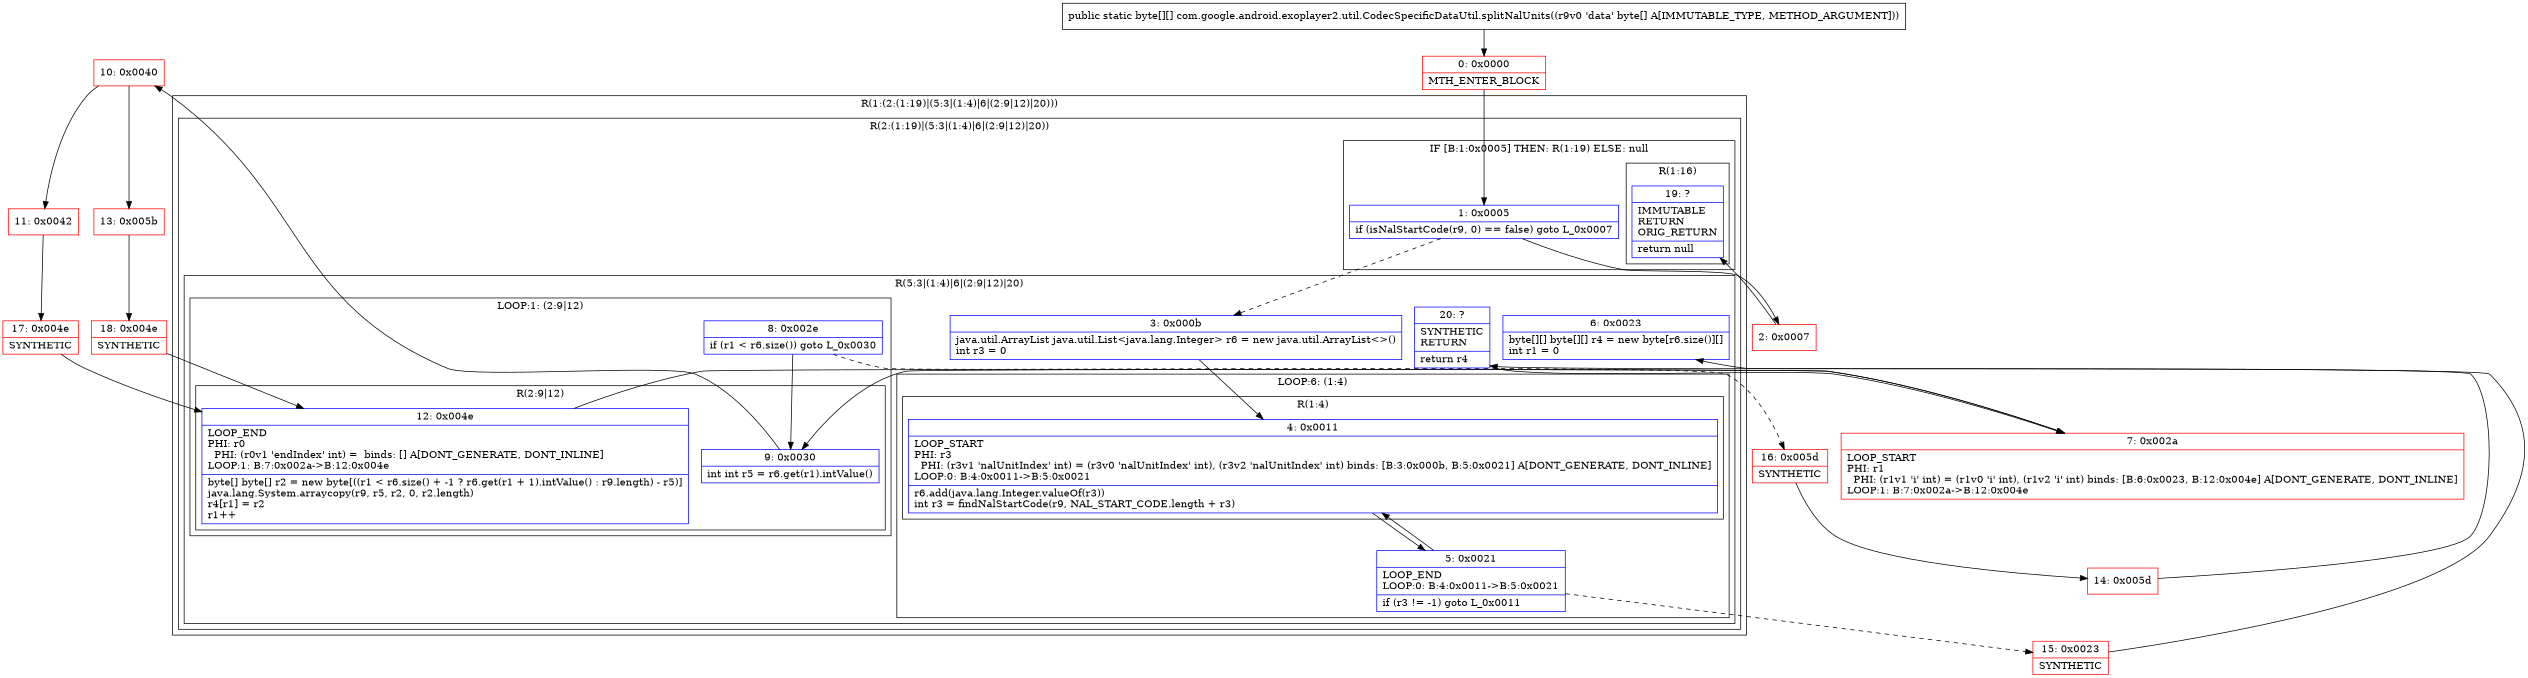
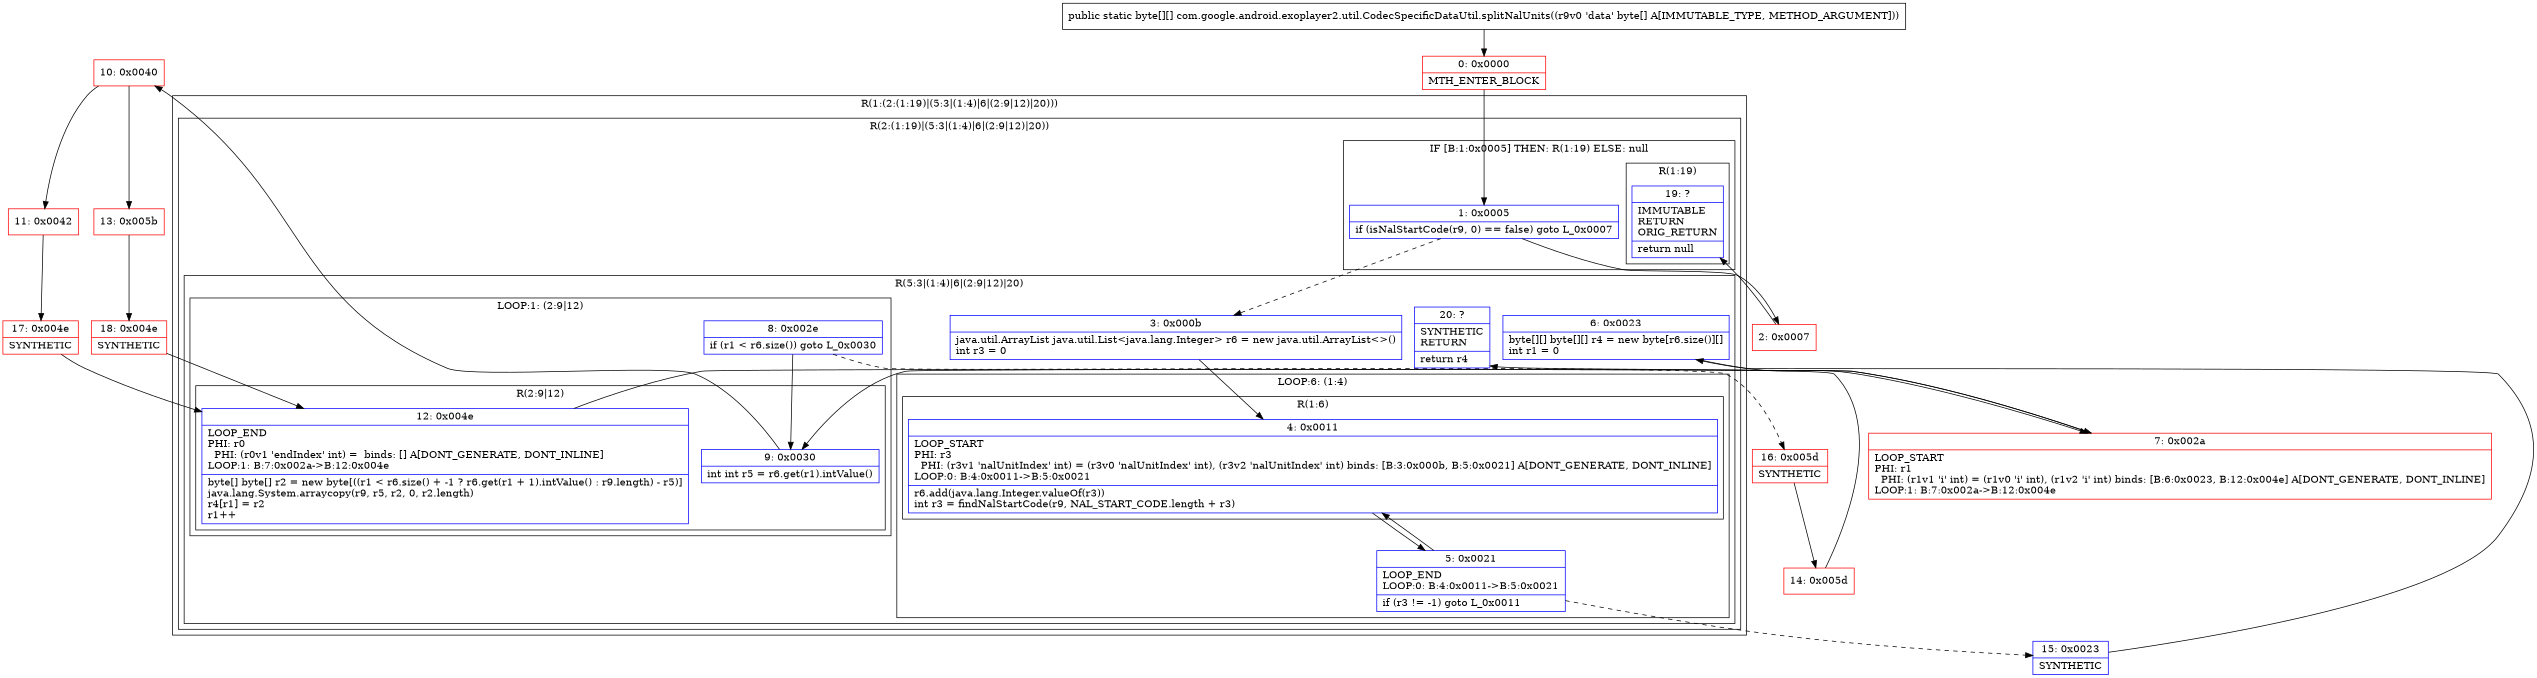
(1678, 171) -> (1678, 171)
(1777, 372) -> (1892, 380)
(1313, 405) -> (1313, 405)
(2071, 658) -> (2071, 658)
